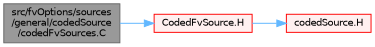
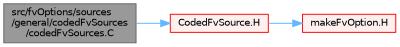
(62, 23) -> (70, 23)
(329, 23) -> (349, 23)
